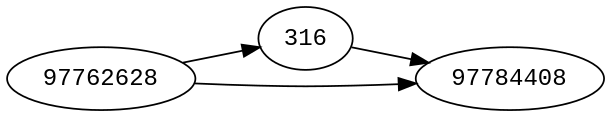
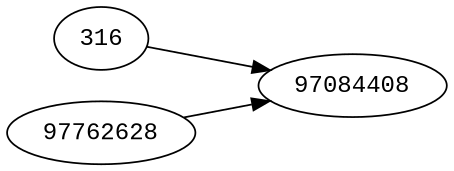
(213, 57) -> none
(510, 79) -> (353, 86)
